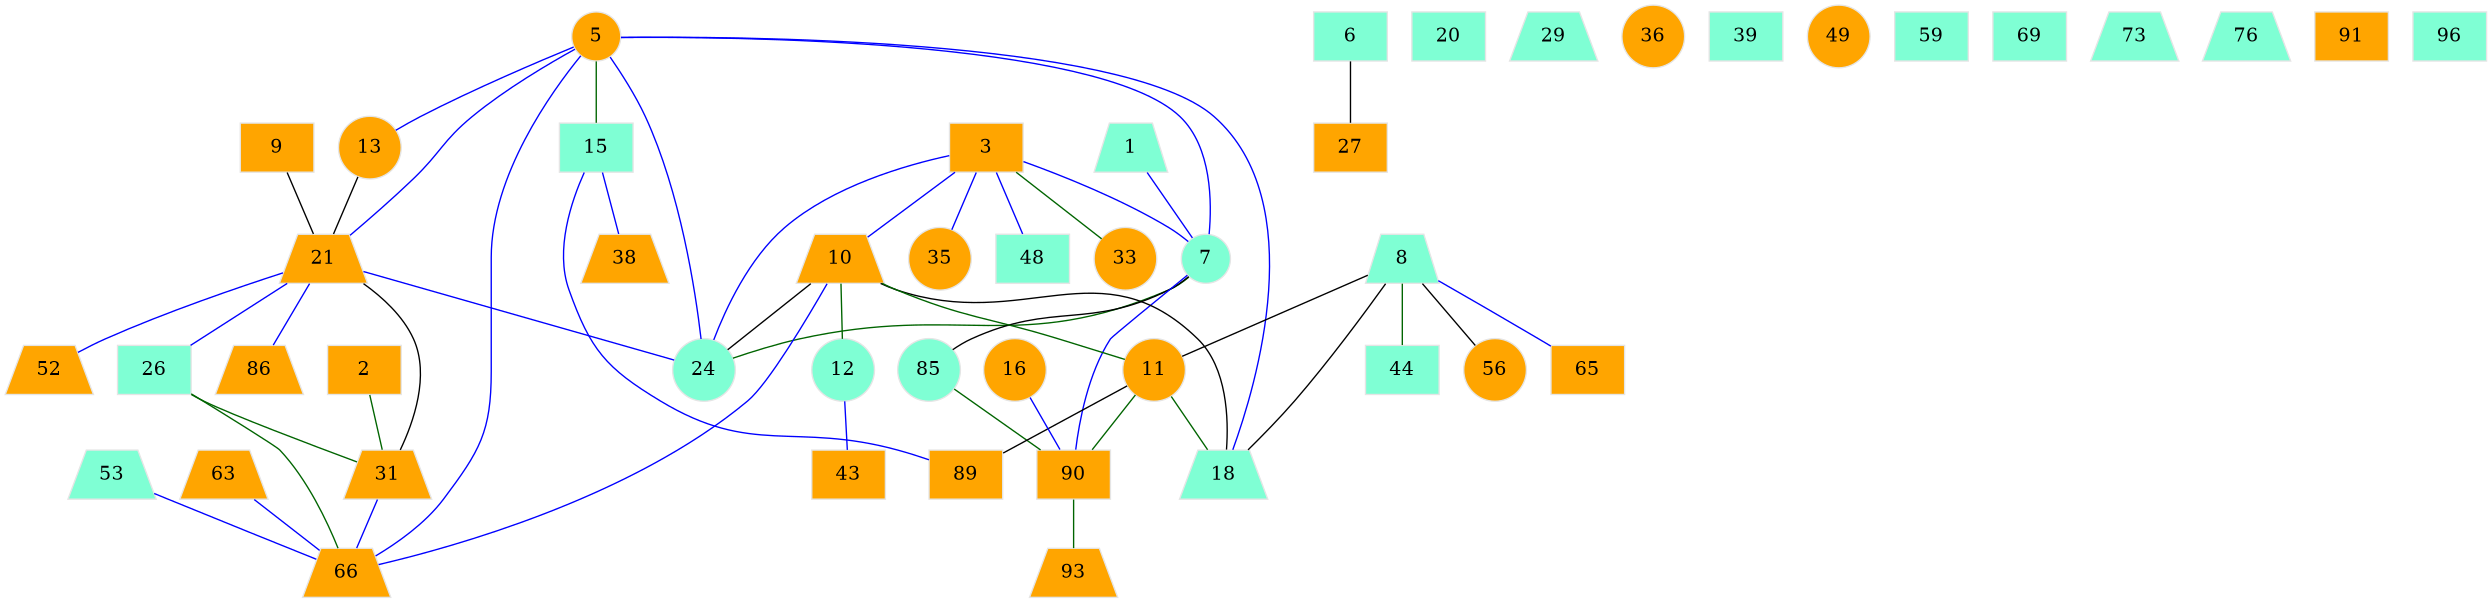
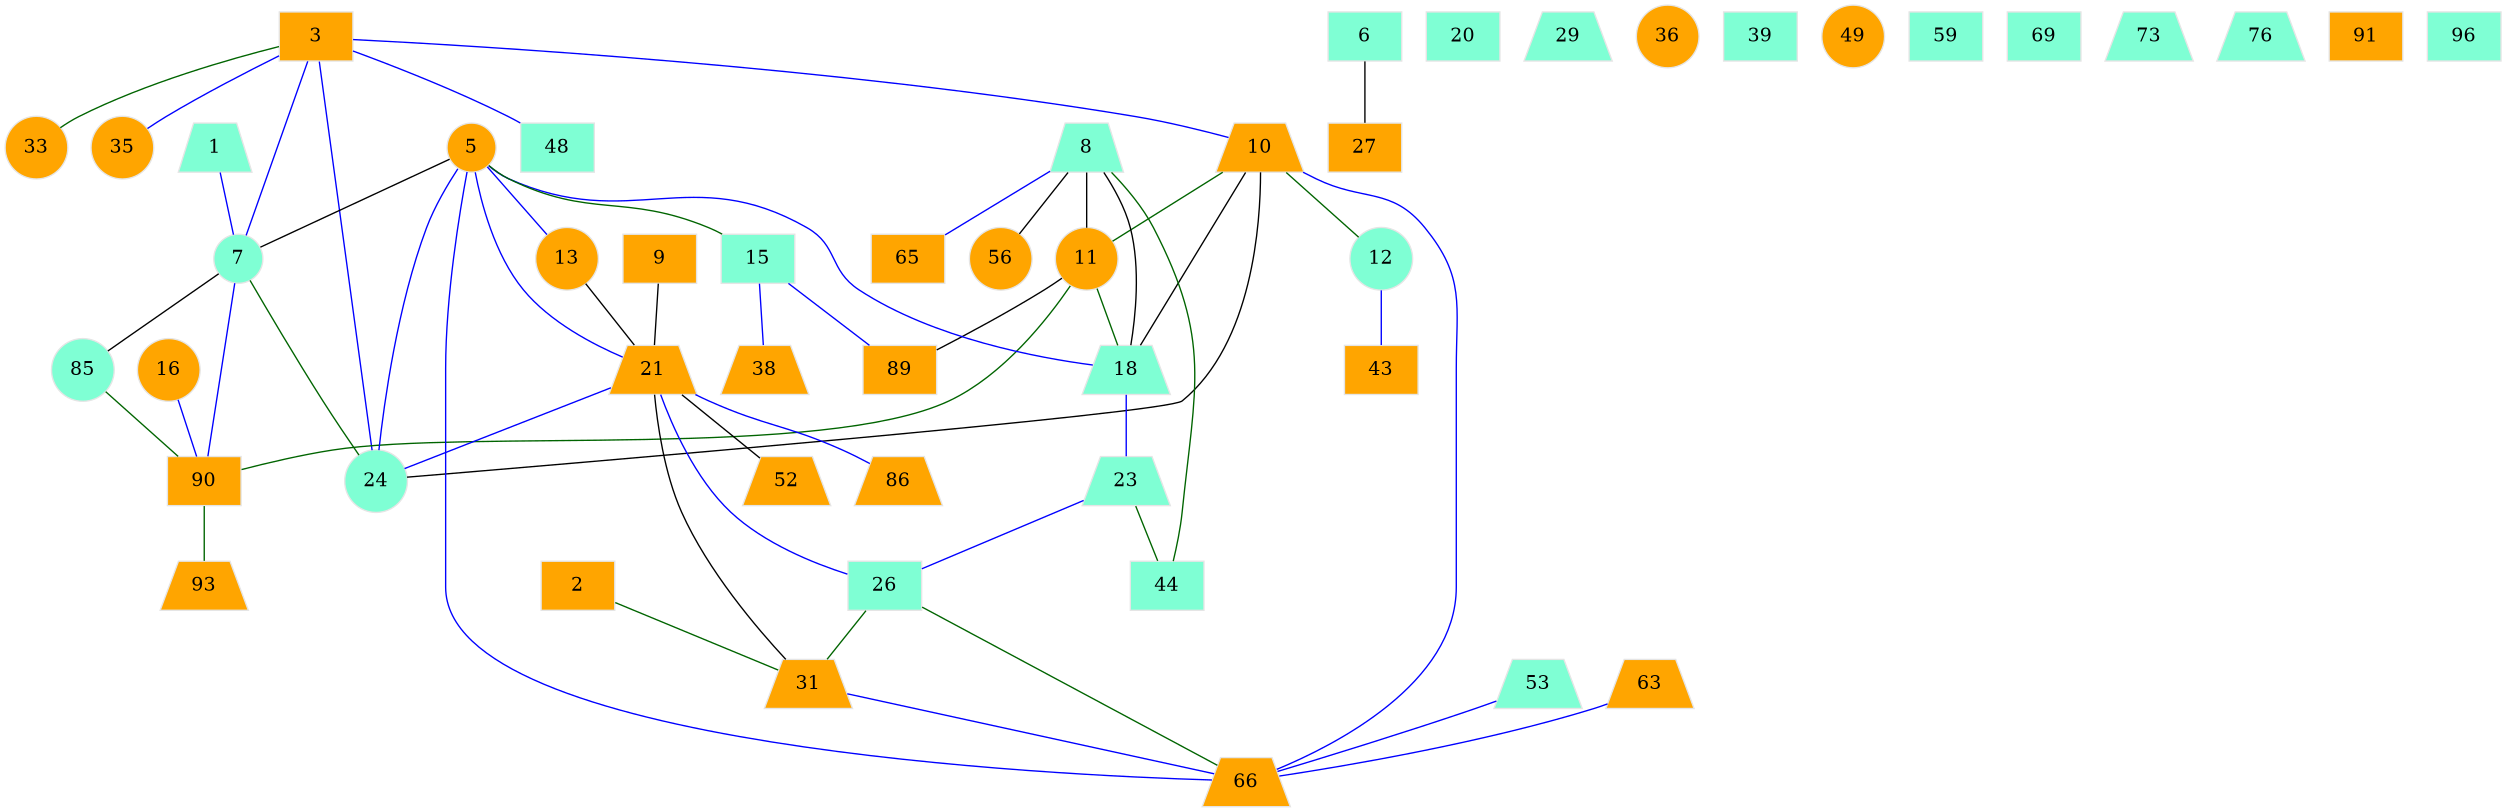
(1105, 81) -> (355, 203)
(179, 309) -> (721, 426)
none -> (1126, 481)
